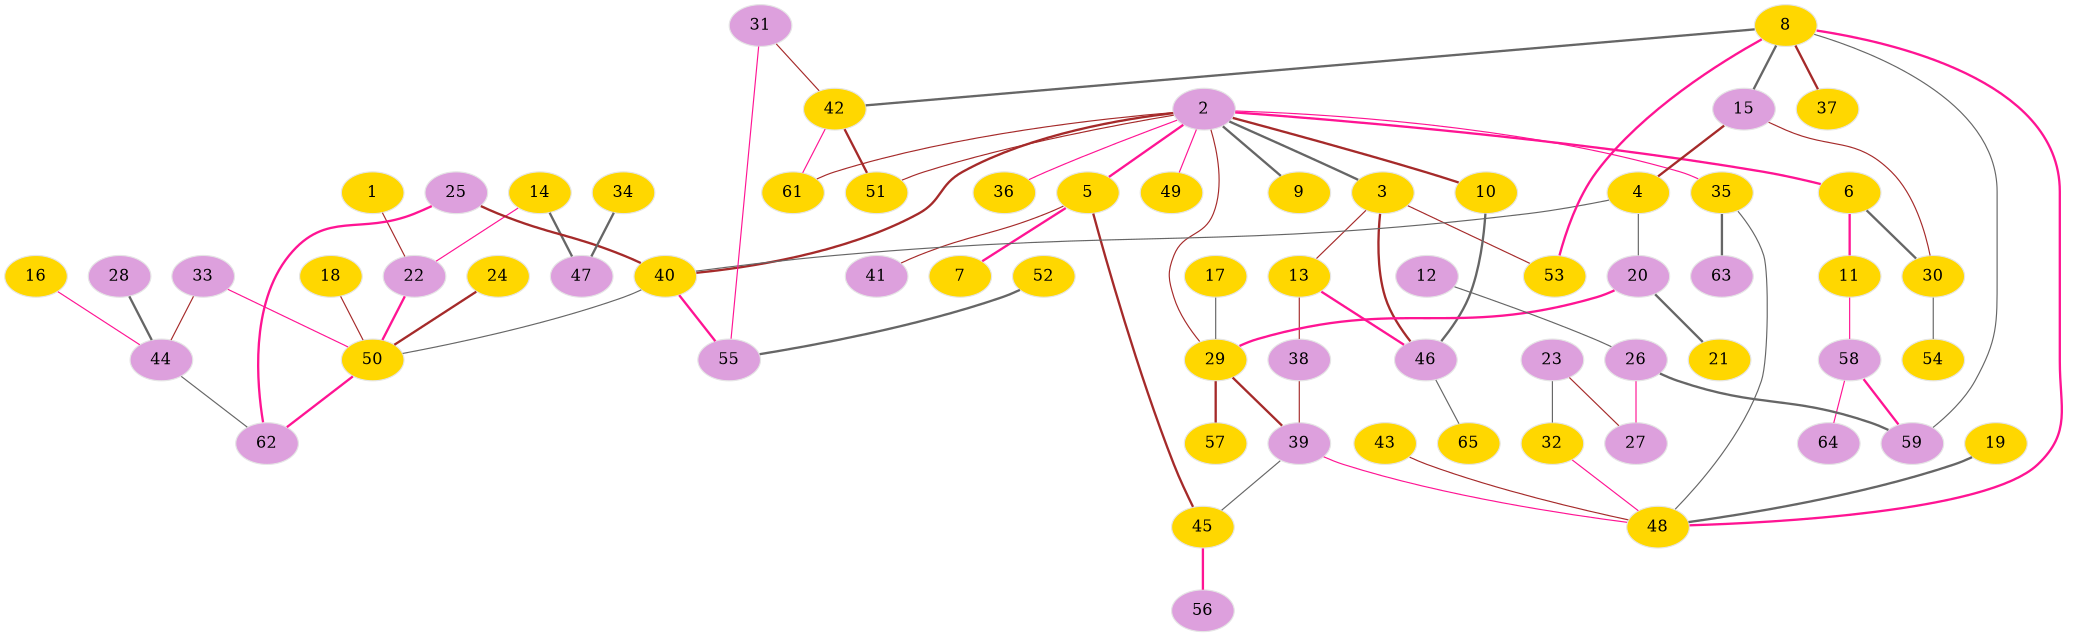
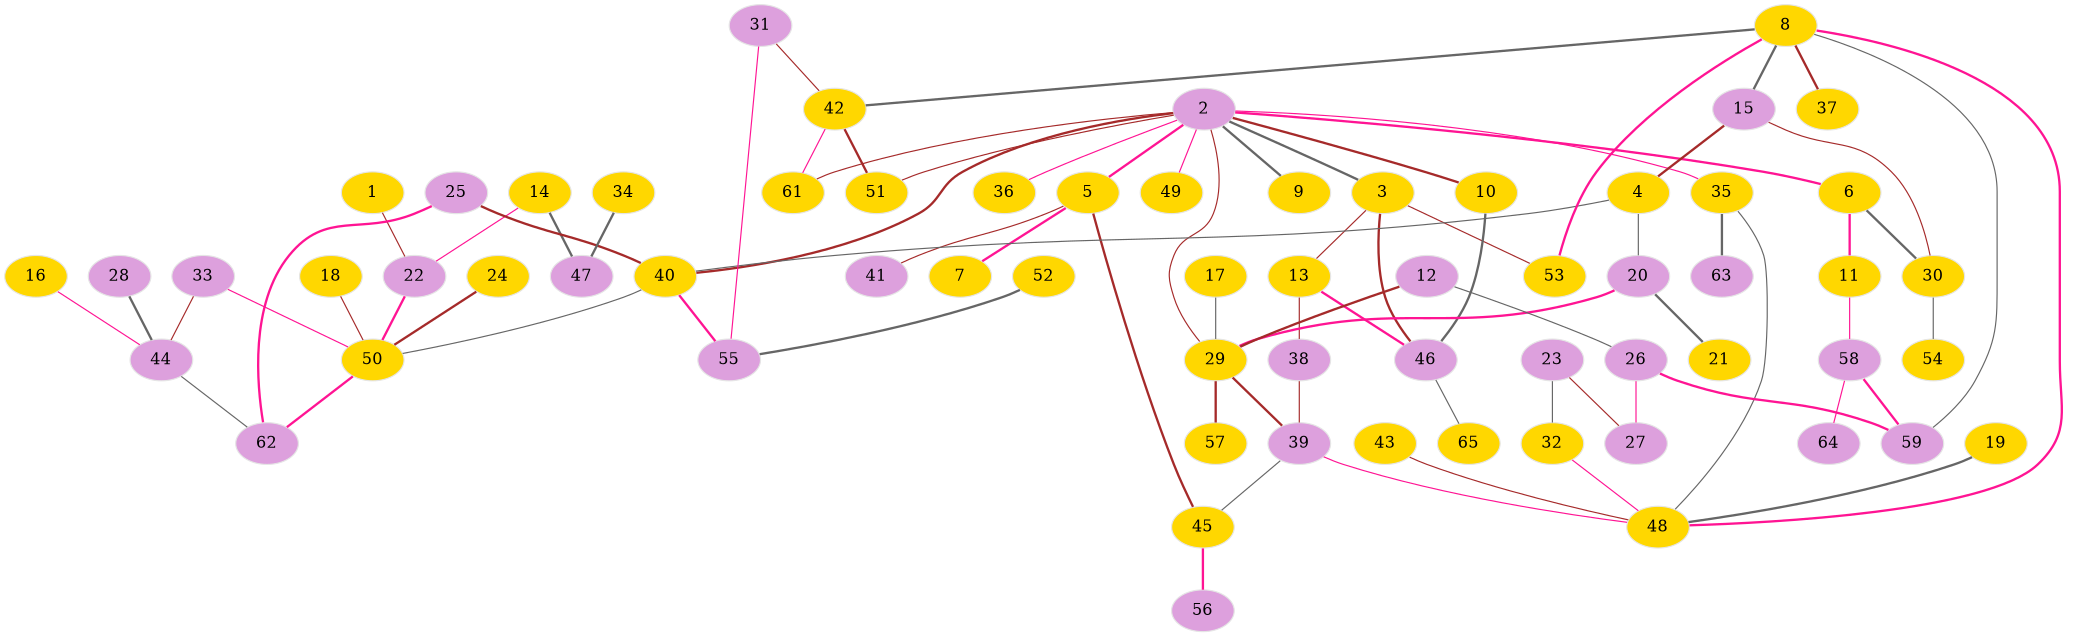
none -> (1319, 315)
(1774, 402) -> (1774, 402)
